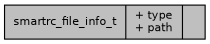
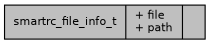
(154, 15) -> (150, 15)
